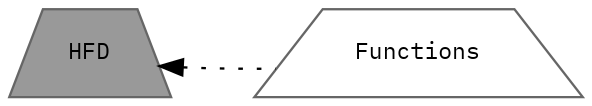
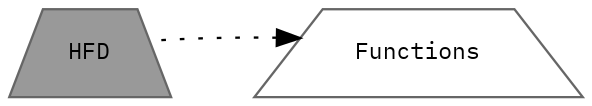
(229, 69) -> (213, 38)
